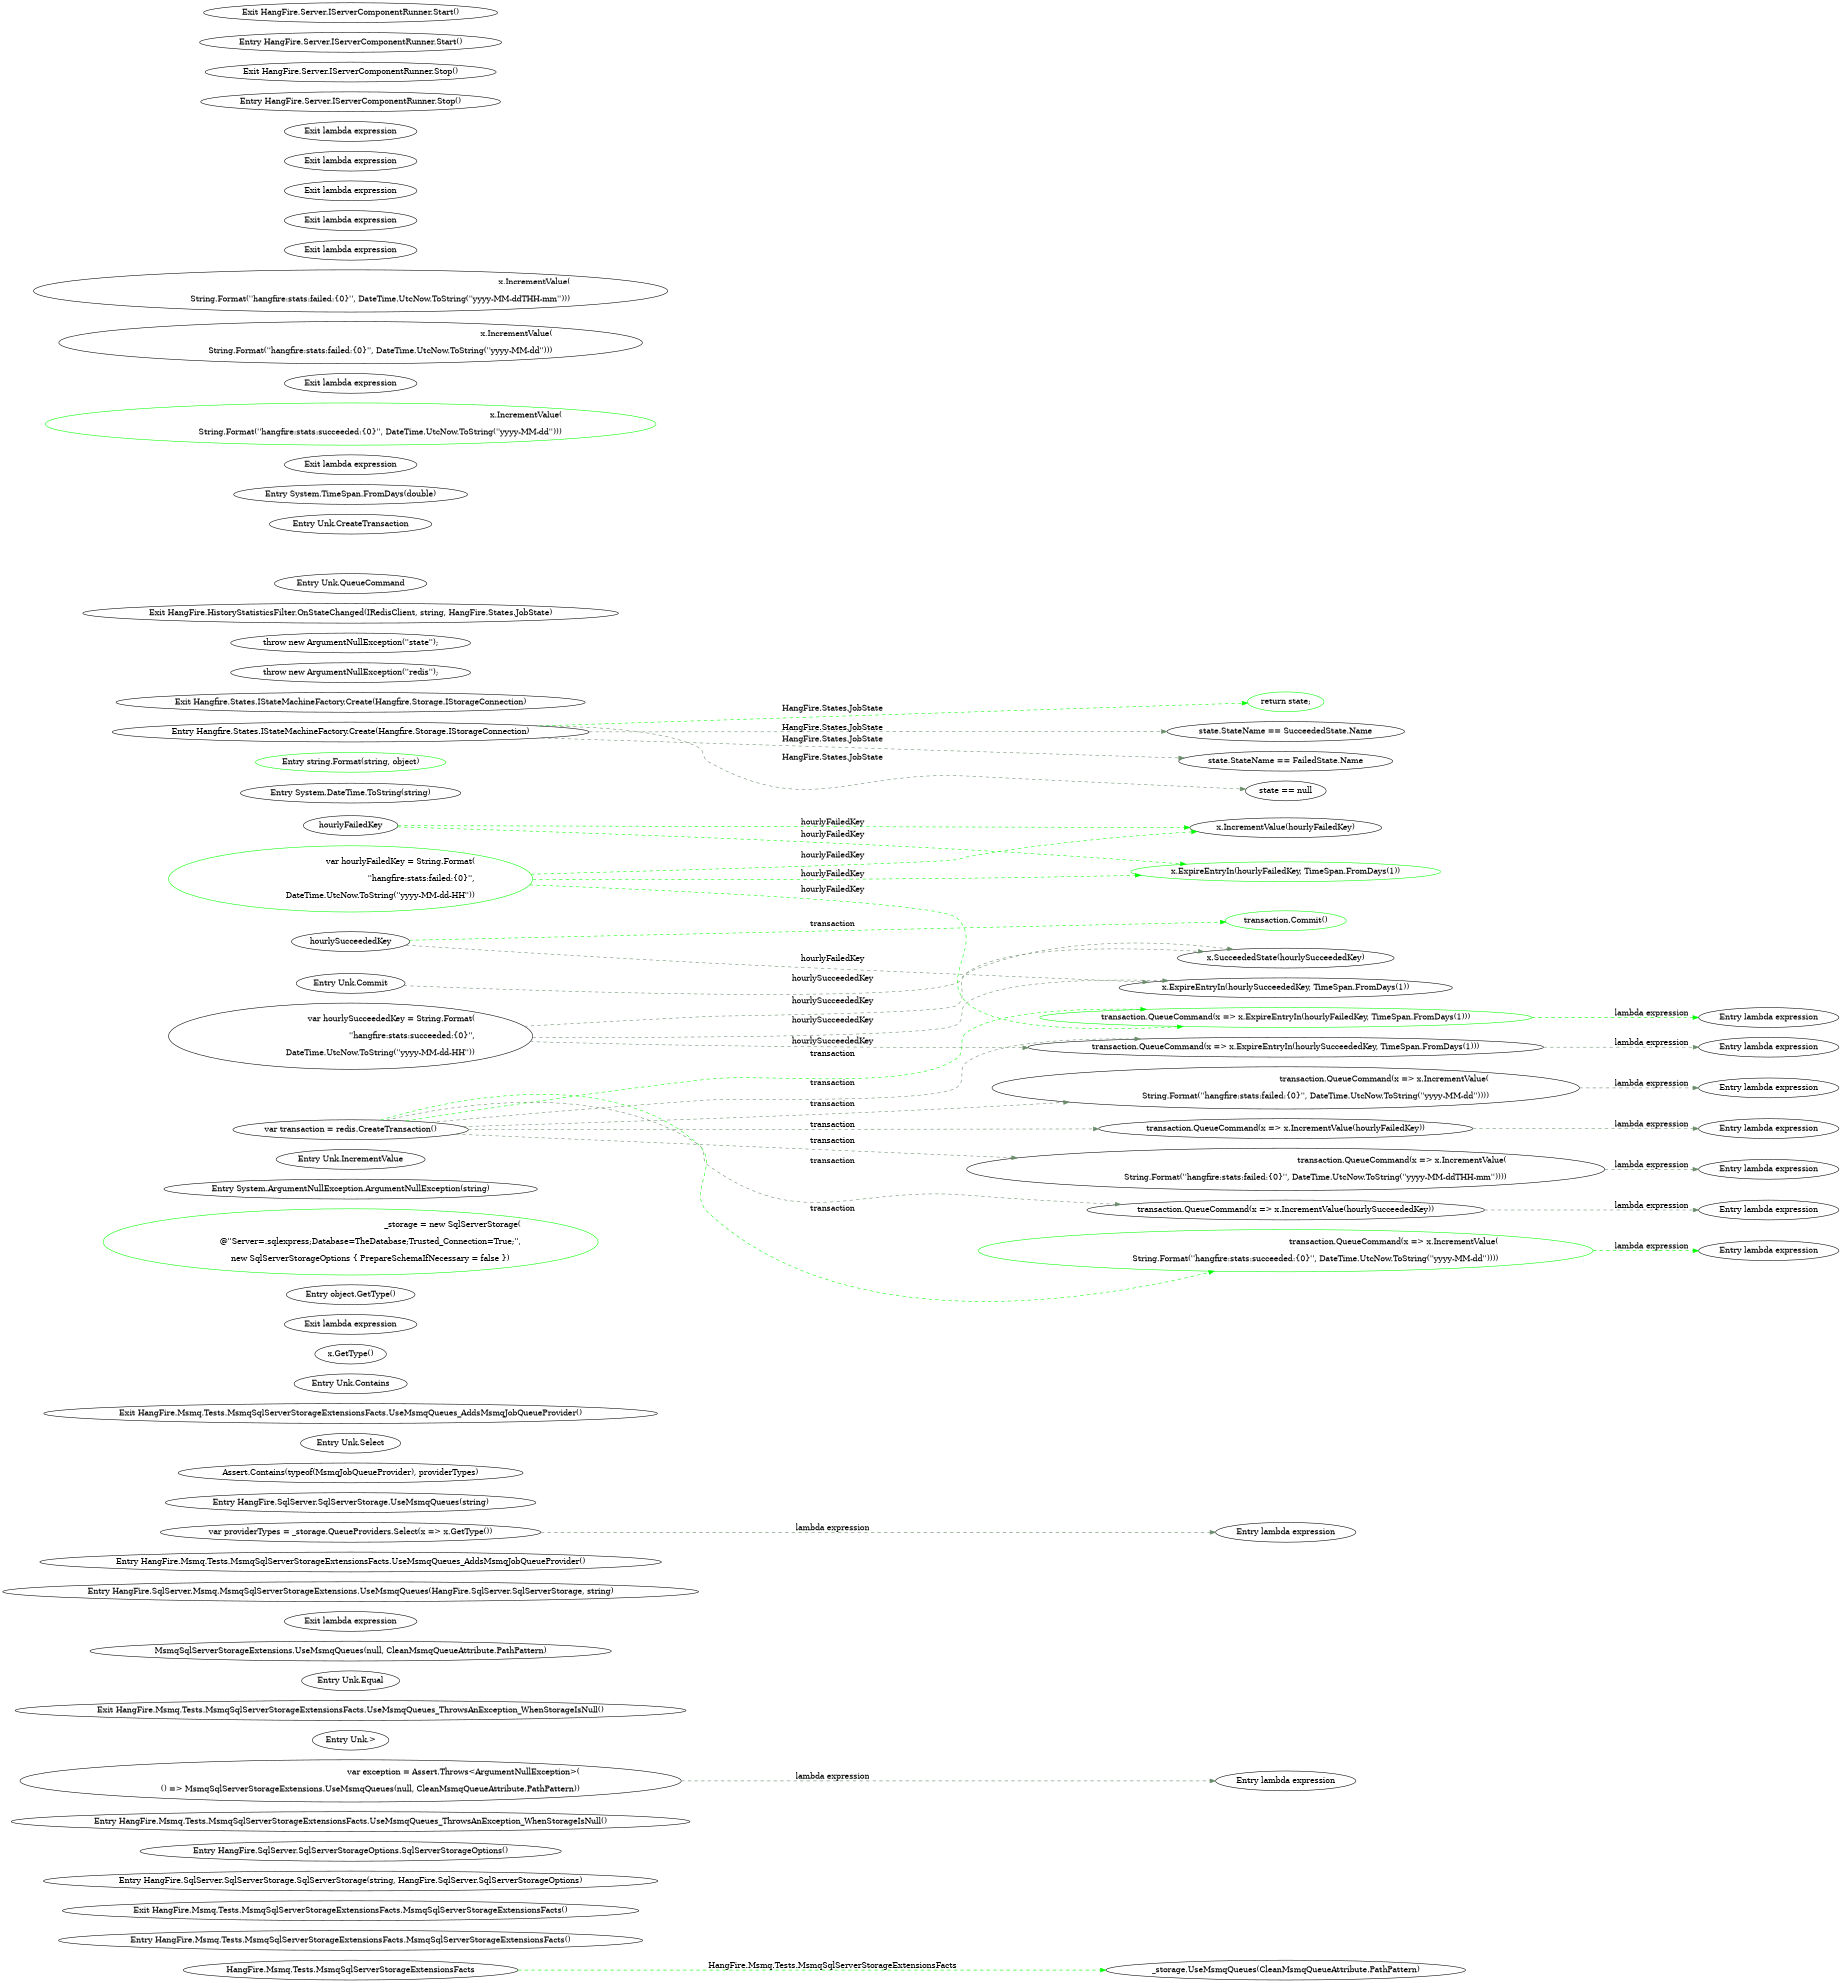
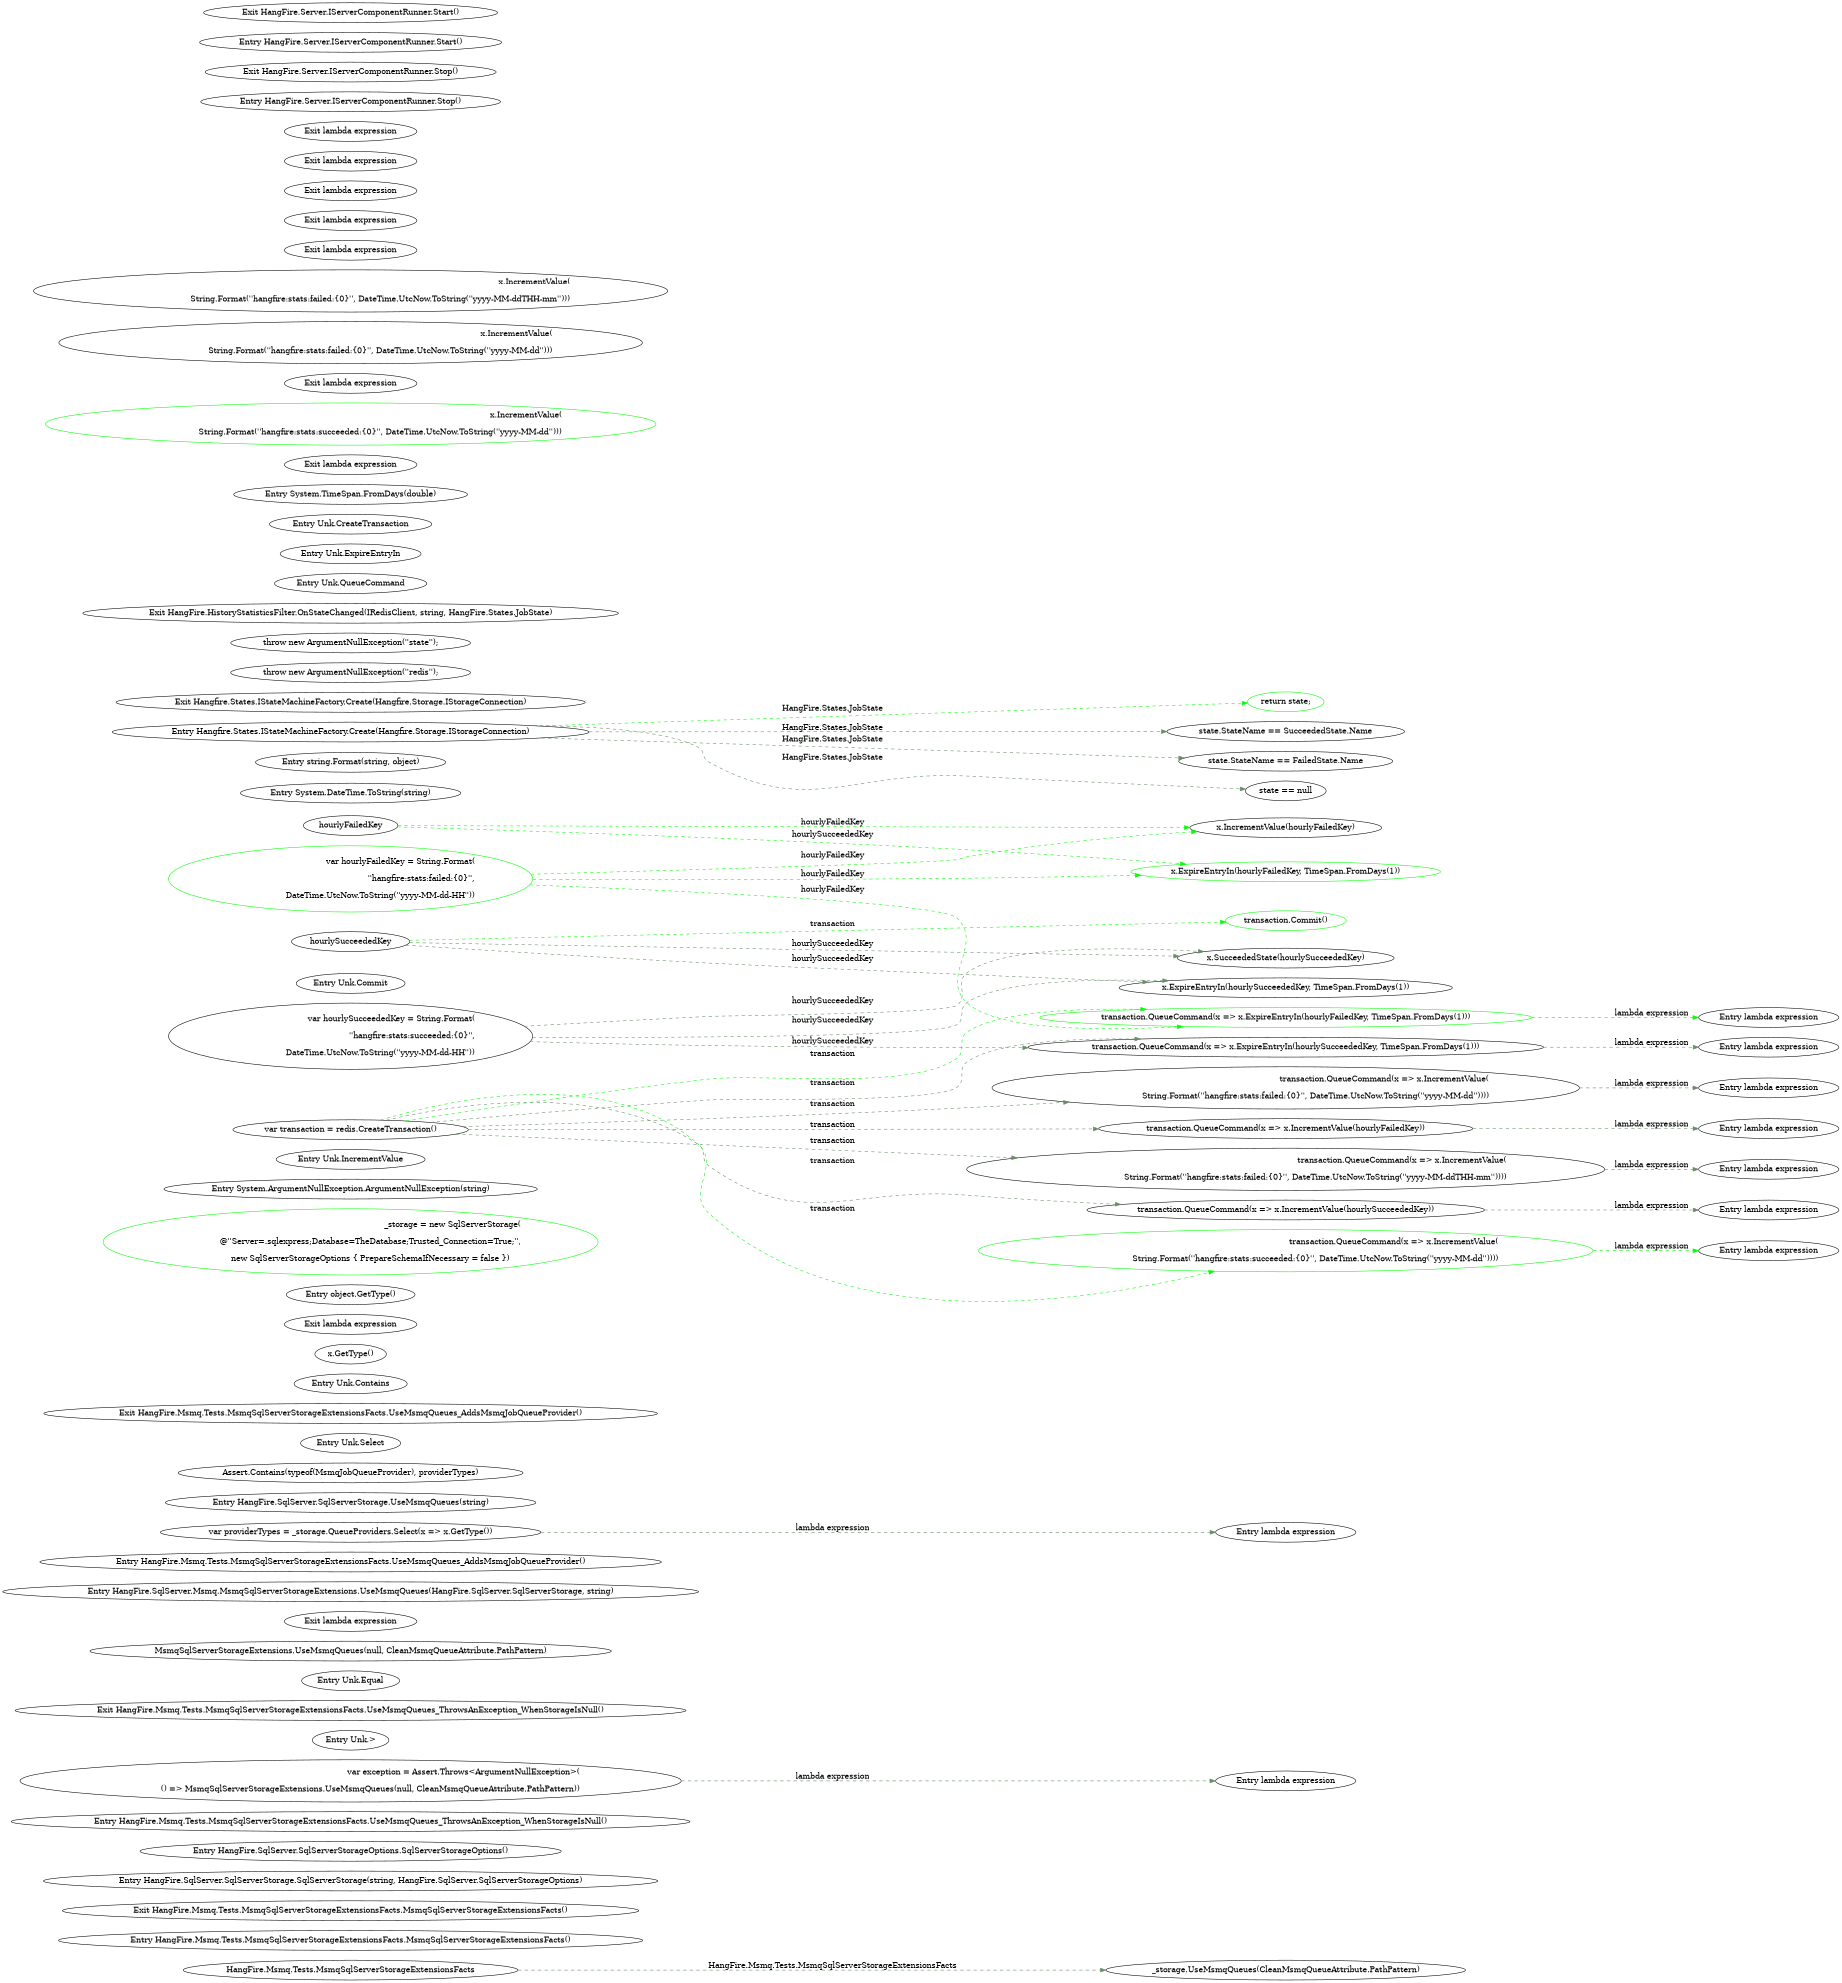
none -> (351, 554)
(351, 762) -> (351, 762)
(833, 835) -> (833, 835)
(833, 959) -> (833, 959)
(820, 994) -> (792, 949)
(809, 1970) -> (809, 1970)
